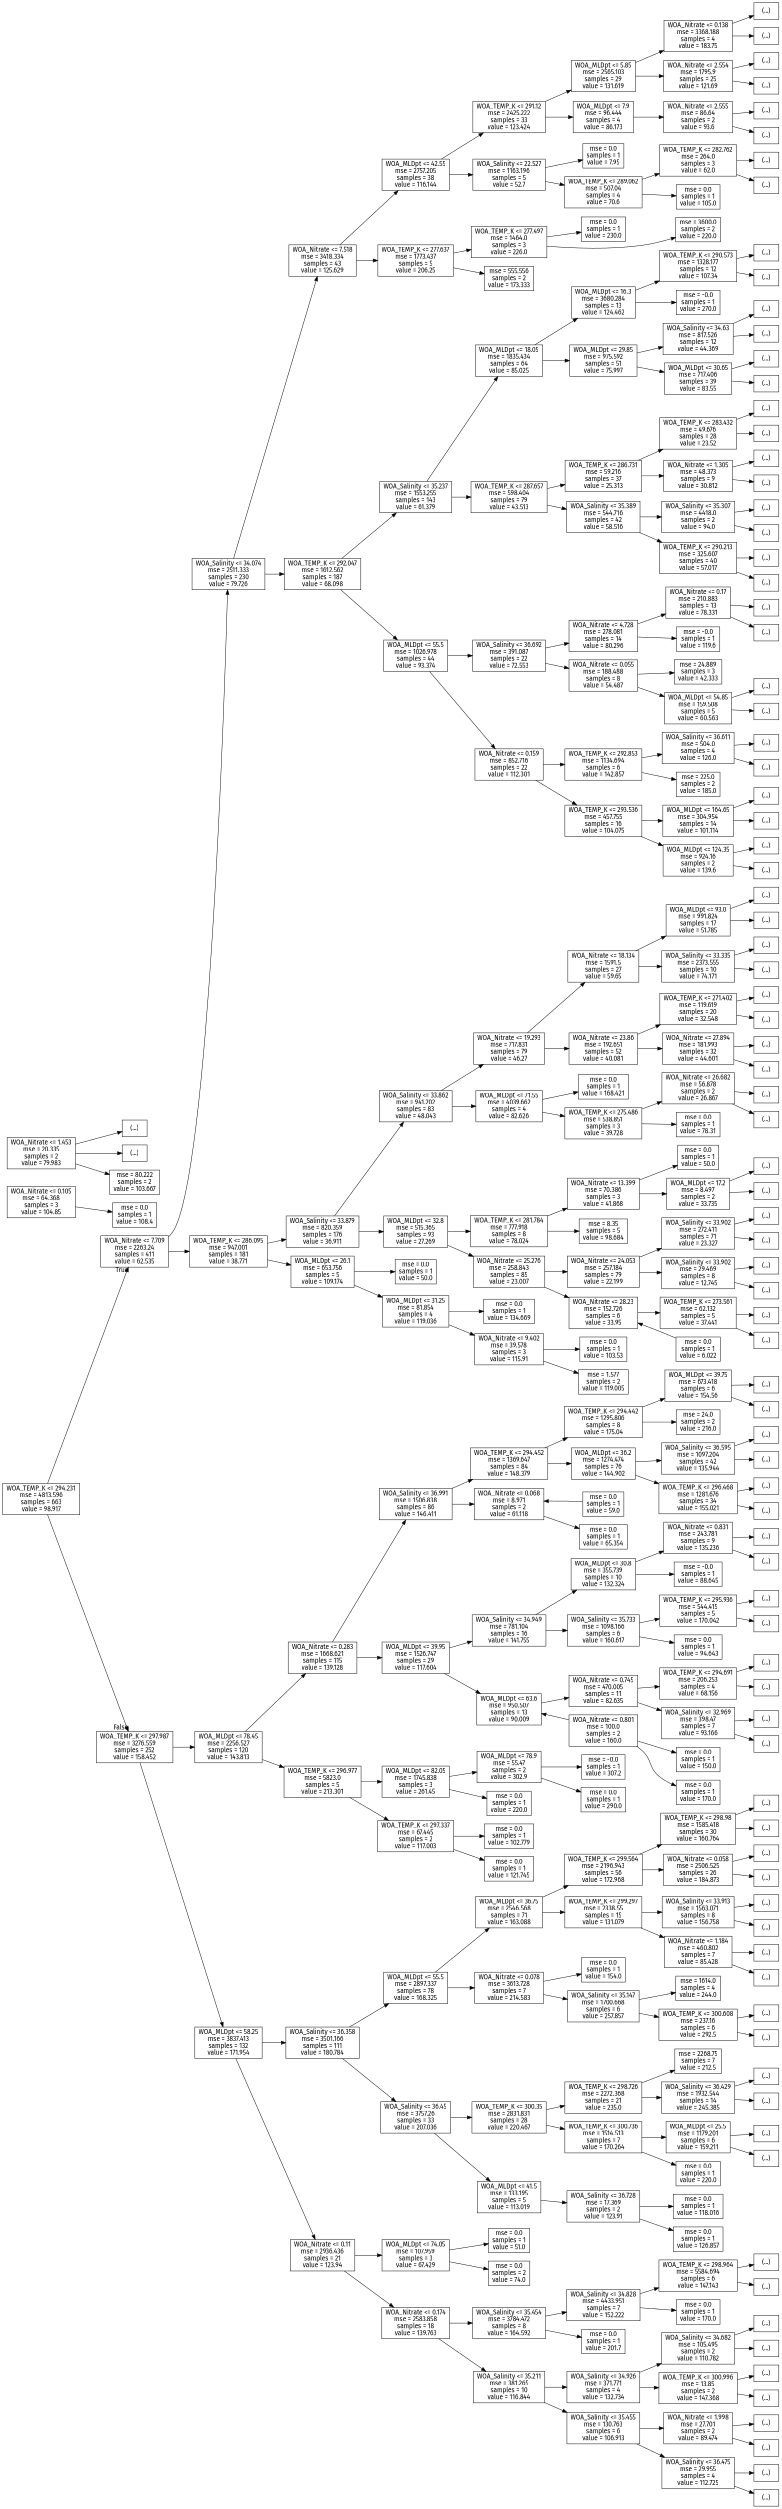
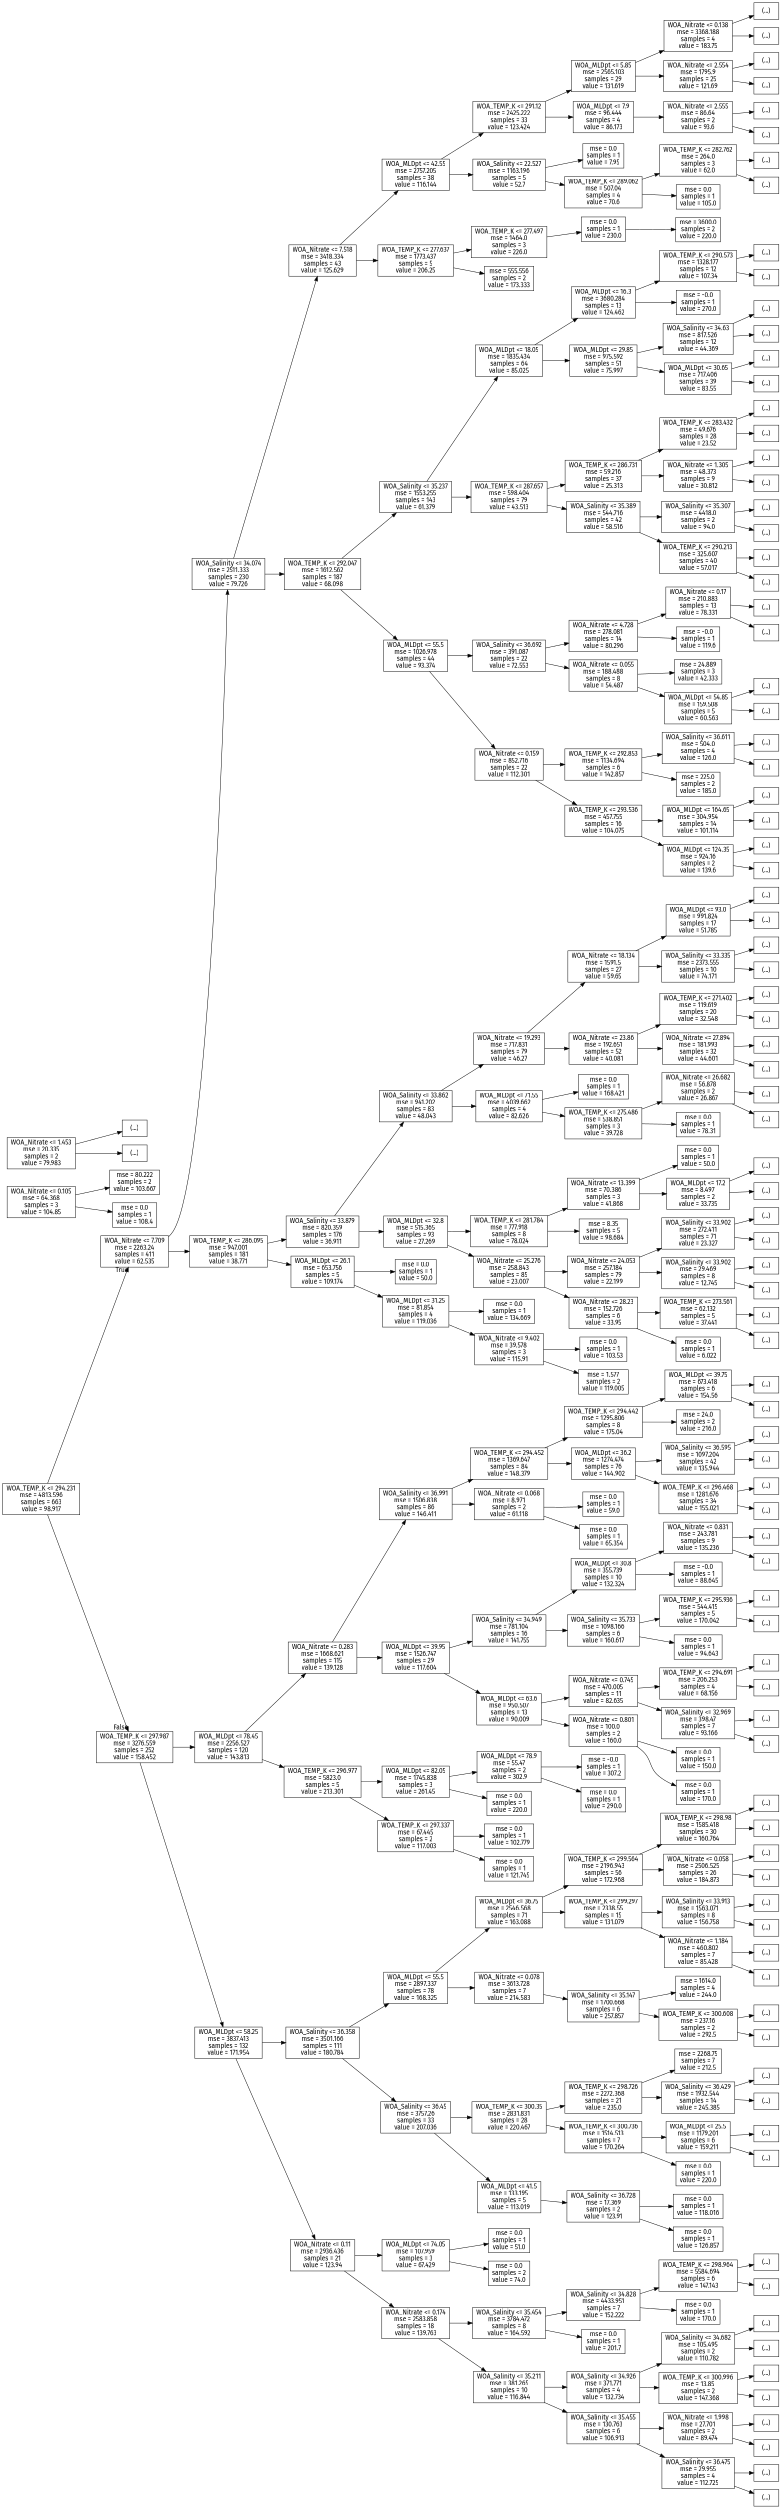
(610, 248) -> (648, 229)
(90, 1168) -> (90, 1192)
(659, 1331) -> (654, 1335)
(566, 1501) -> (561, 1507)
(558, 1717) -> (553, 1722)
(603, 1970) -> none
(698, 2025) -> (698, 2025)
